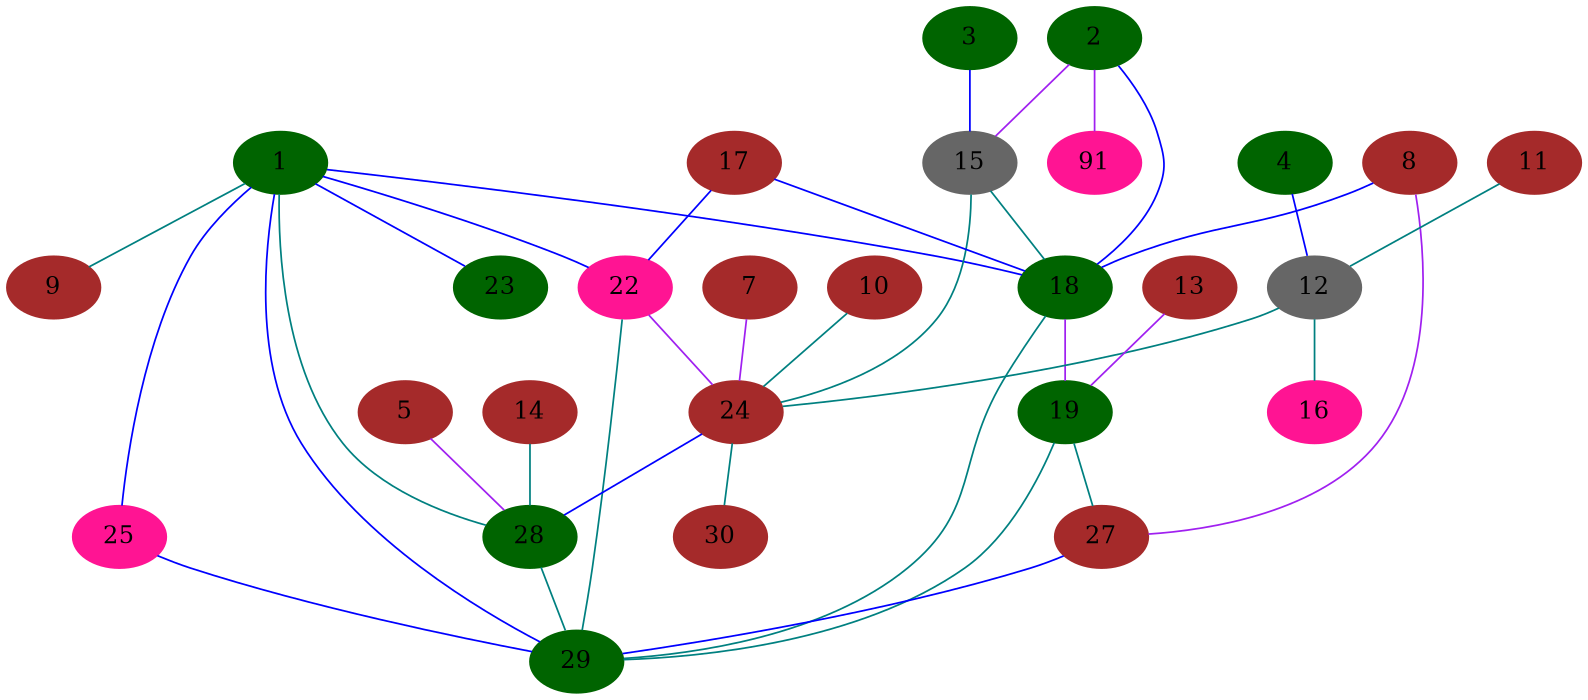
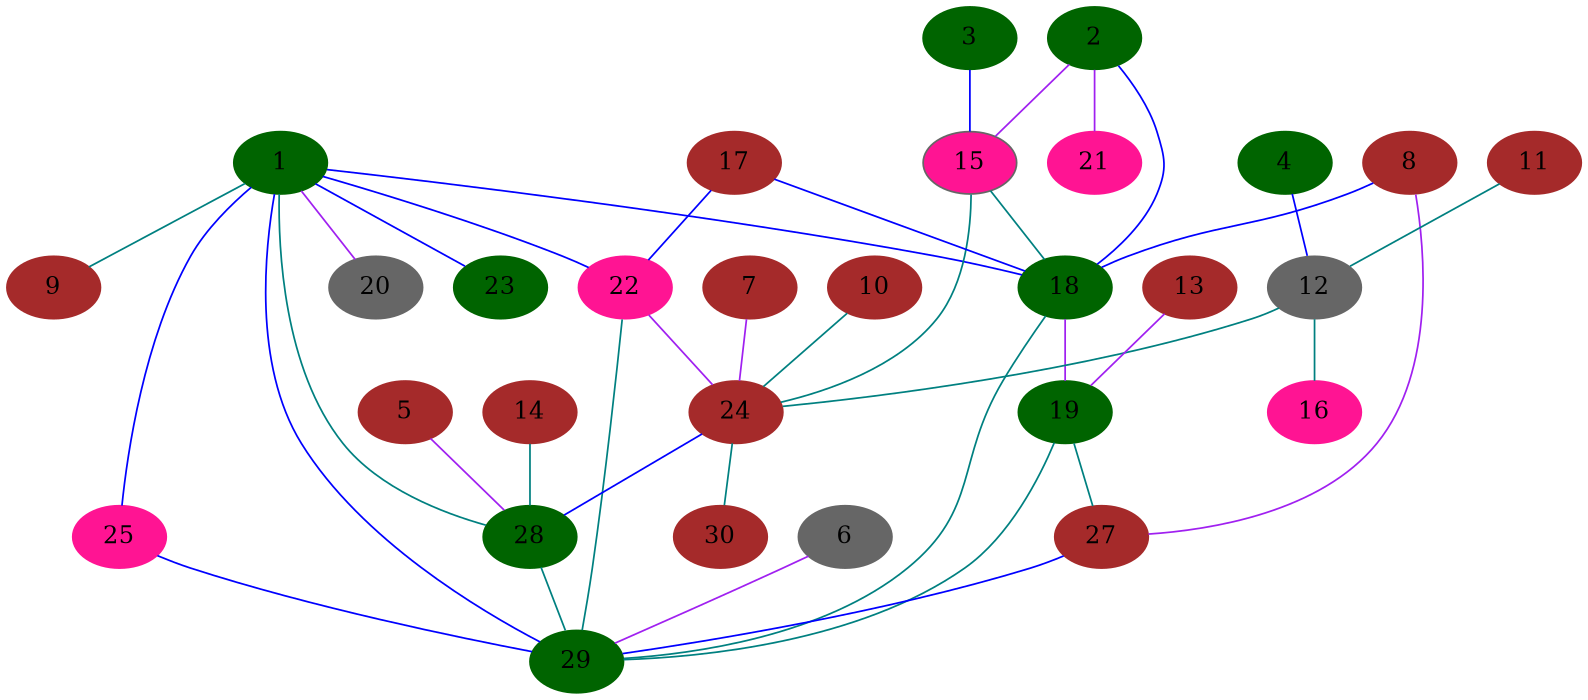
(970, 163) -> (970, 163)
(1095, 163) -> (1095, 163)
none -> (376, 288)
none -> (845, 537)
